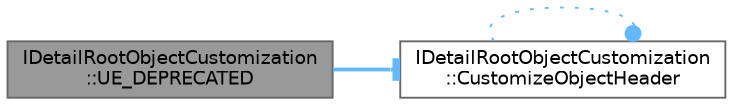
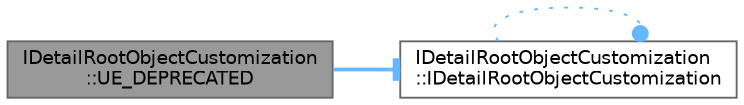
(563, 70) -> (568, 70)
